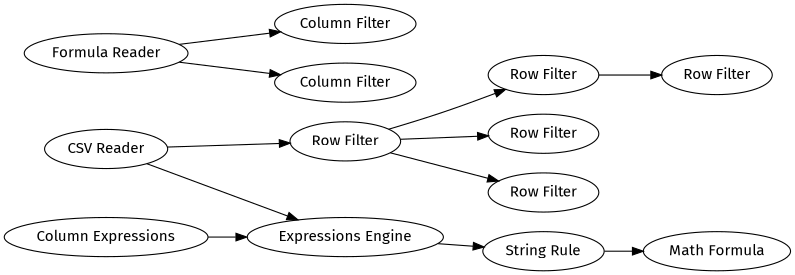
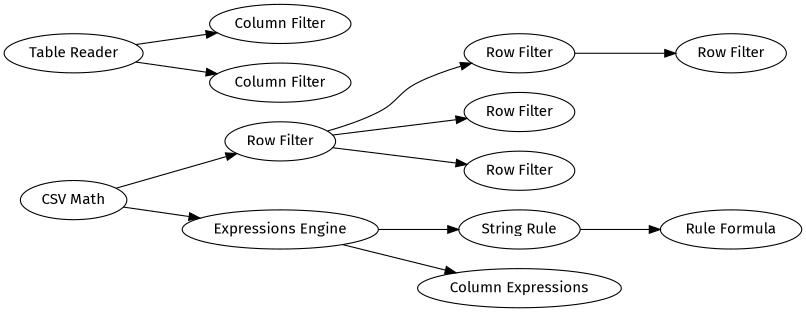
(106, 53) -> (74, 53)
(106, 149) -> (74, 200)
(222, 237) -> (394, 257)
(717, 251) -> (731, 229)
